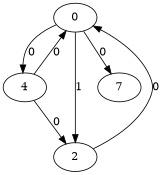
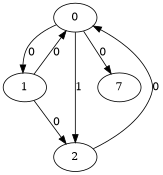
(25, 87) -> (25, 87)
